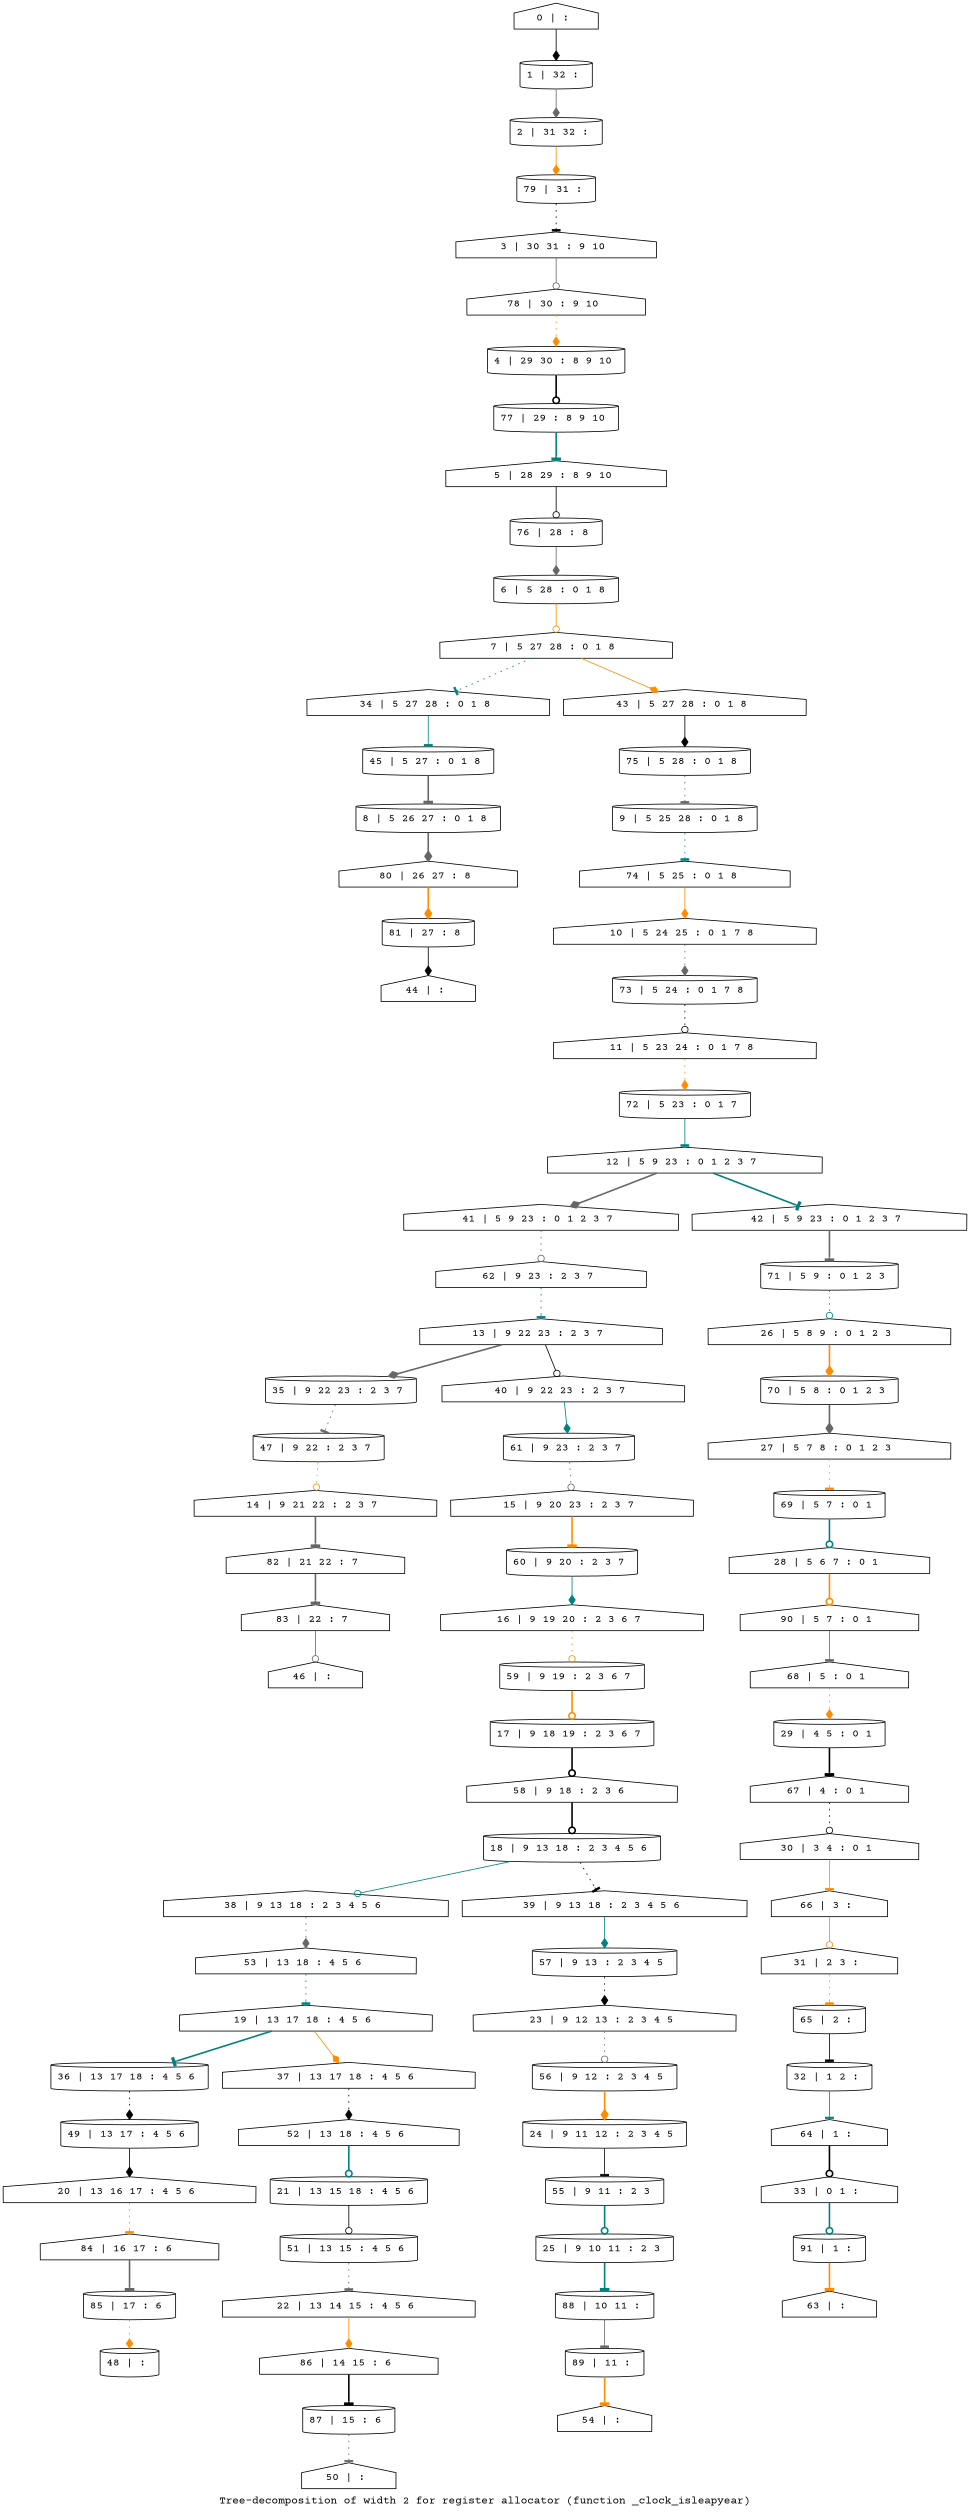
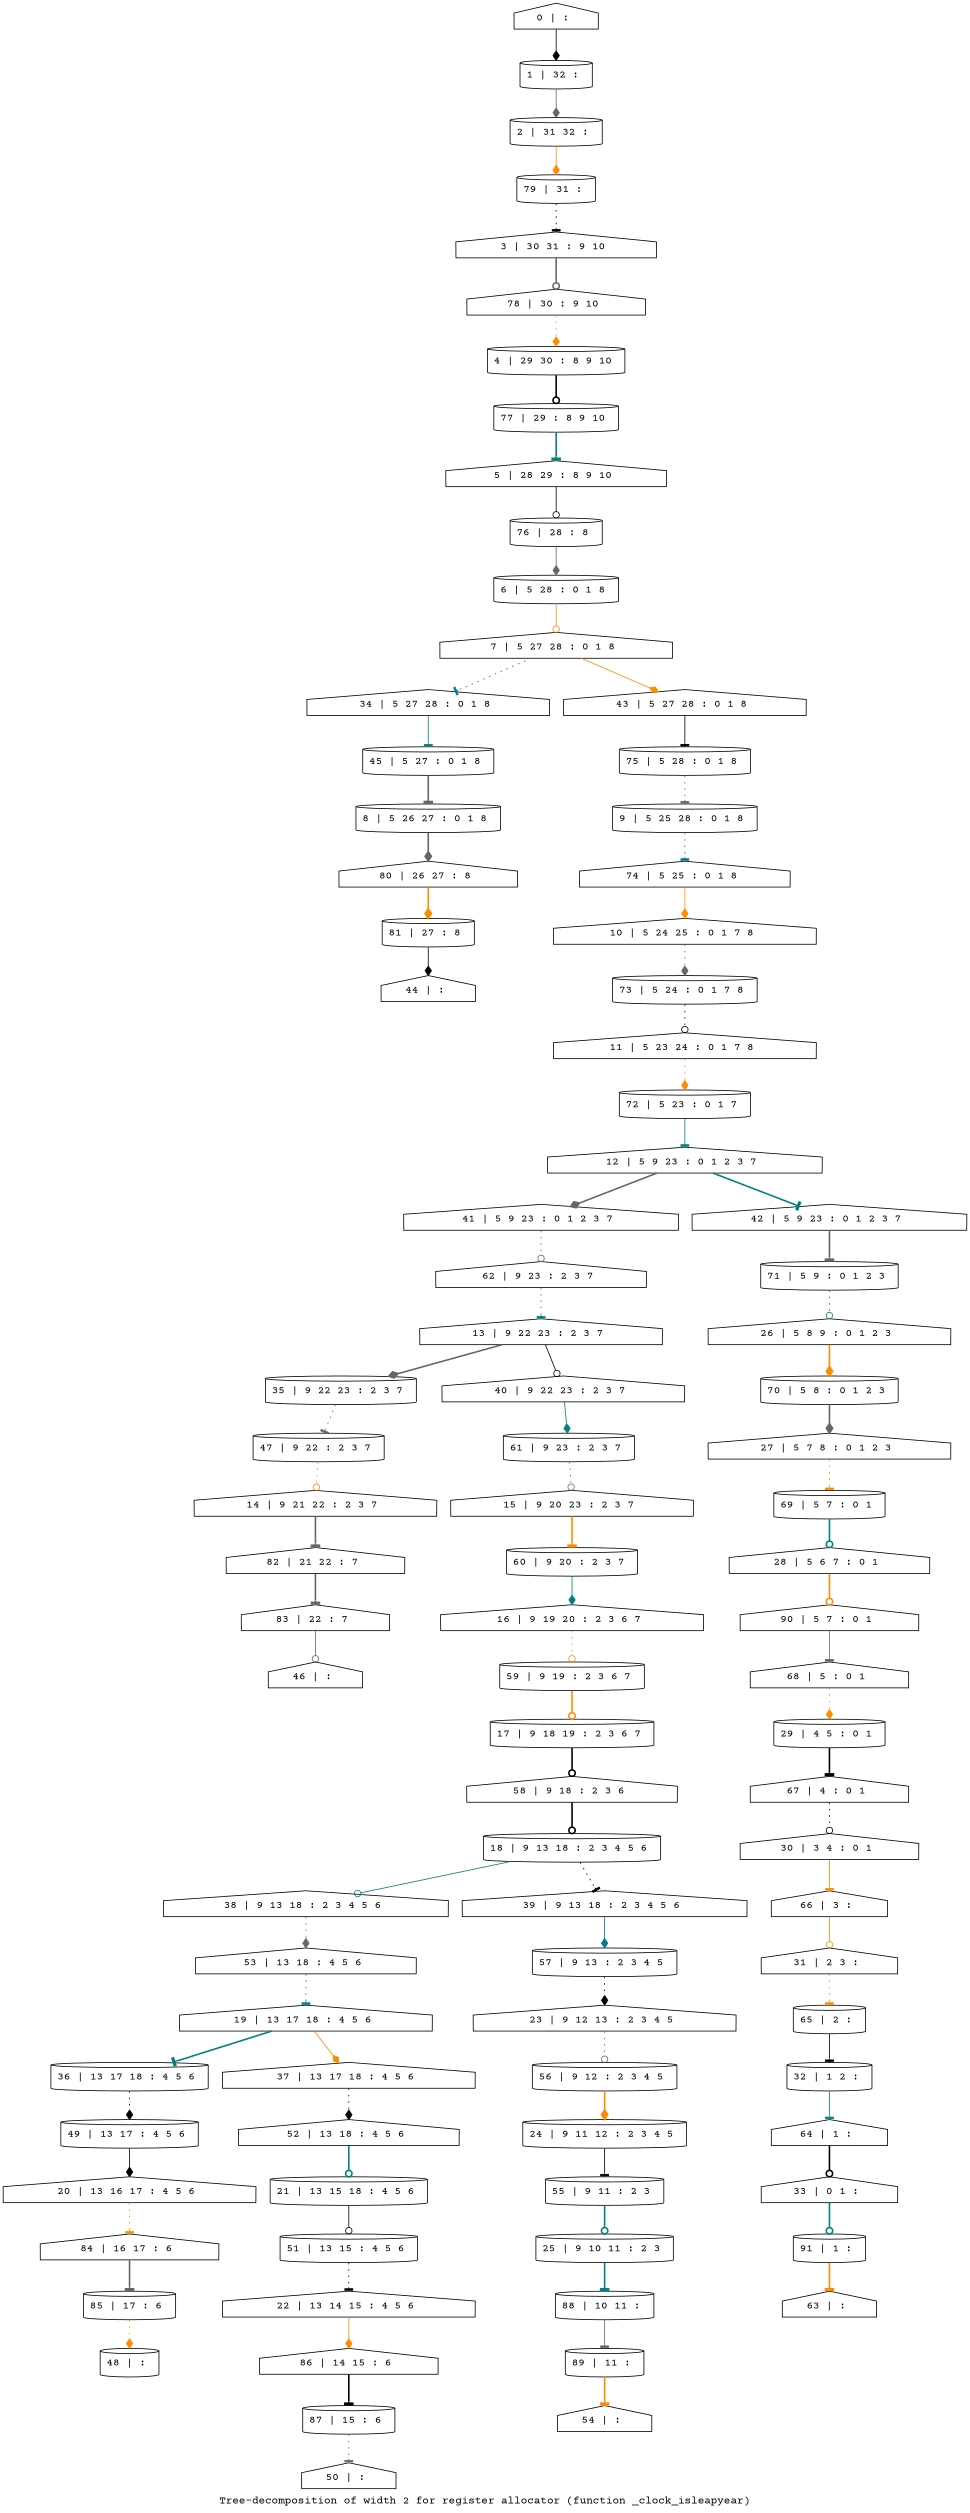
(556, 270) -> (556, 270)
(685, 726) -> (685, 729)
(349, 2275) -> (349, 2275)
